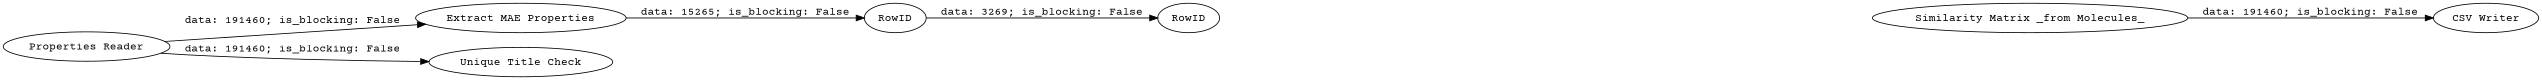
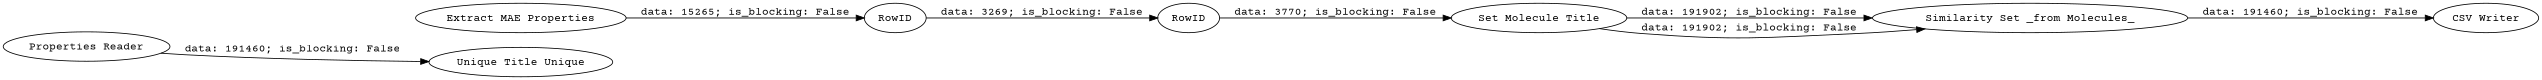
none -> (1539, 18)
(2030, 18) -> (2030, 18)
(291, 33) -> none
(521, 62) -> (521, 62)
